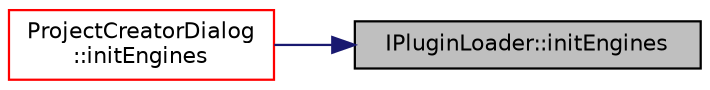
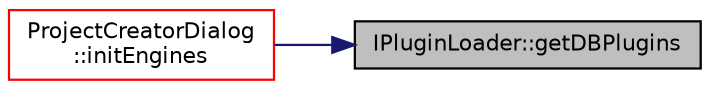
(528, 45) -> (528, 45)
